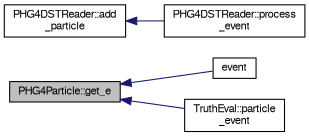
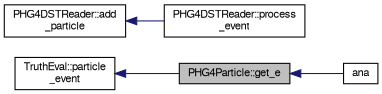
(235, 68) -> (361, 74)
(158, 105) -> (153, 74)
